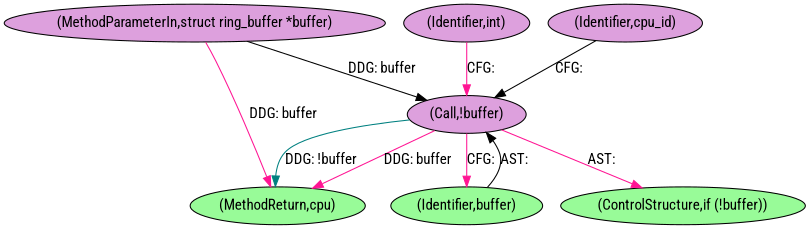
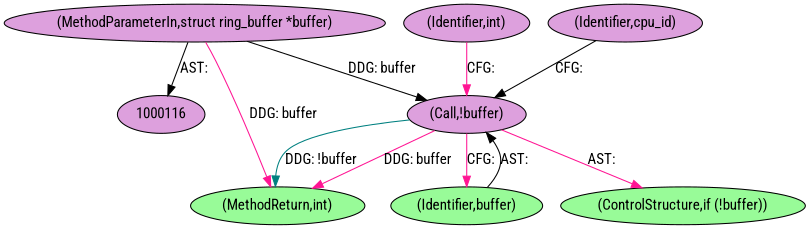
none -> (161, 114)
(278, 206) -> (278, 206)
